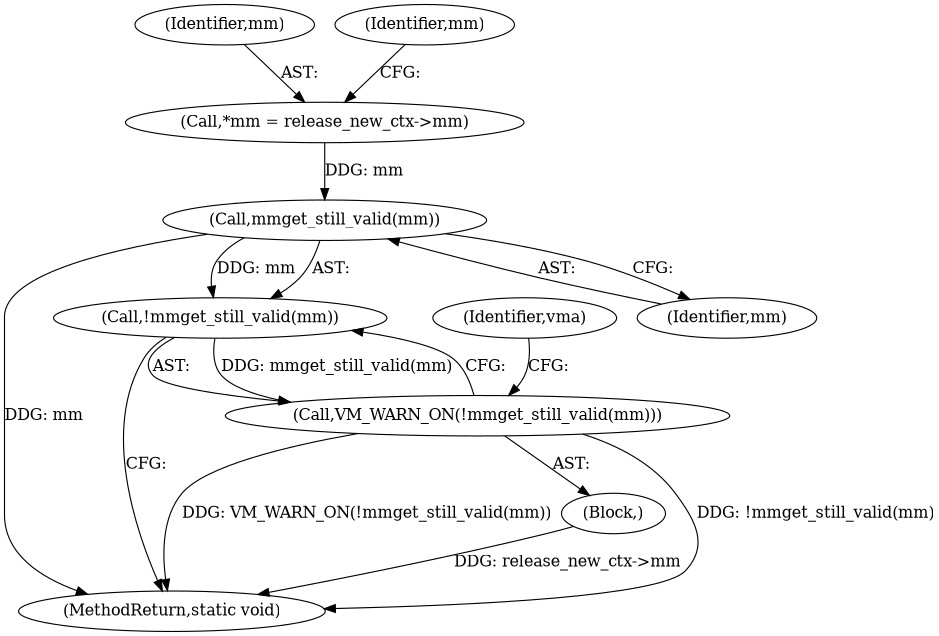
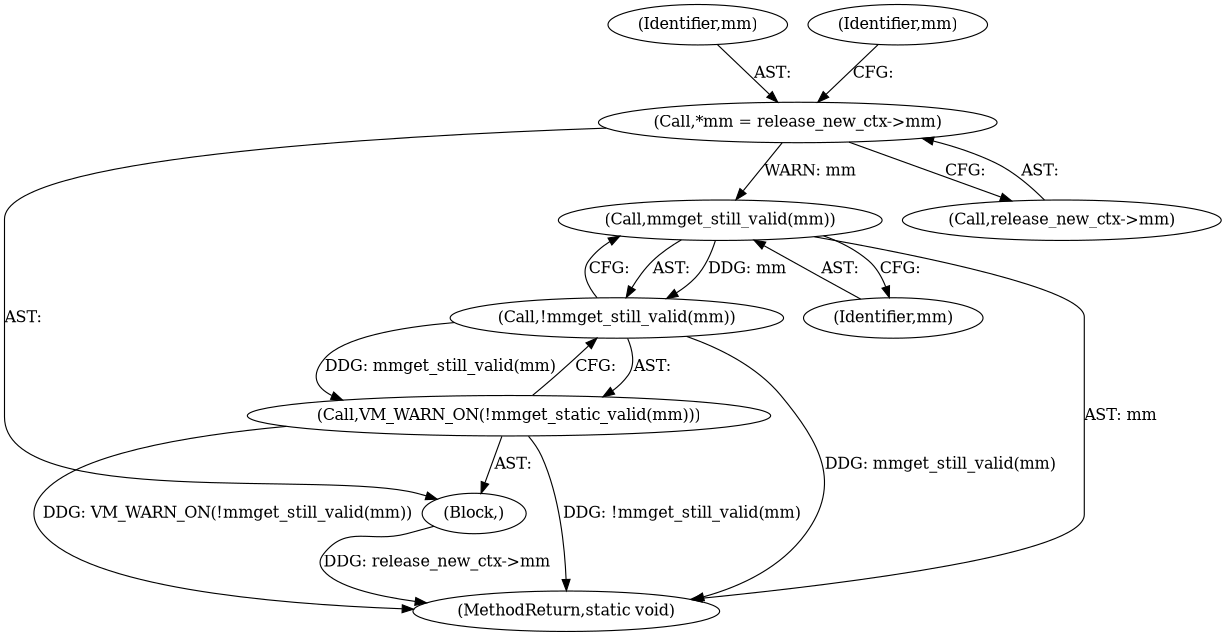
(364, 171) -> (810, 171)
none -> (1062, 220)
none -> (4, 232)
none -> (586, 266)
(525, 318) -> none
(44, 416) -> (1121, 416)
(478, 416) -> (509, 416)
(149, 465) -> (940, 465)
